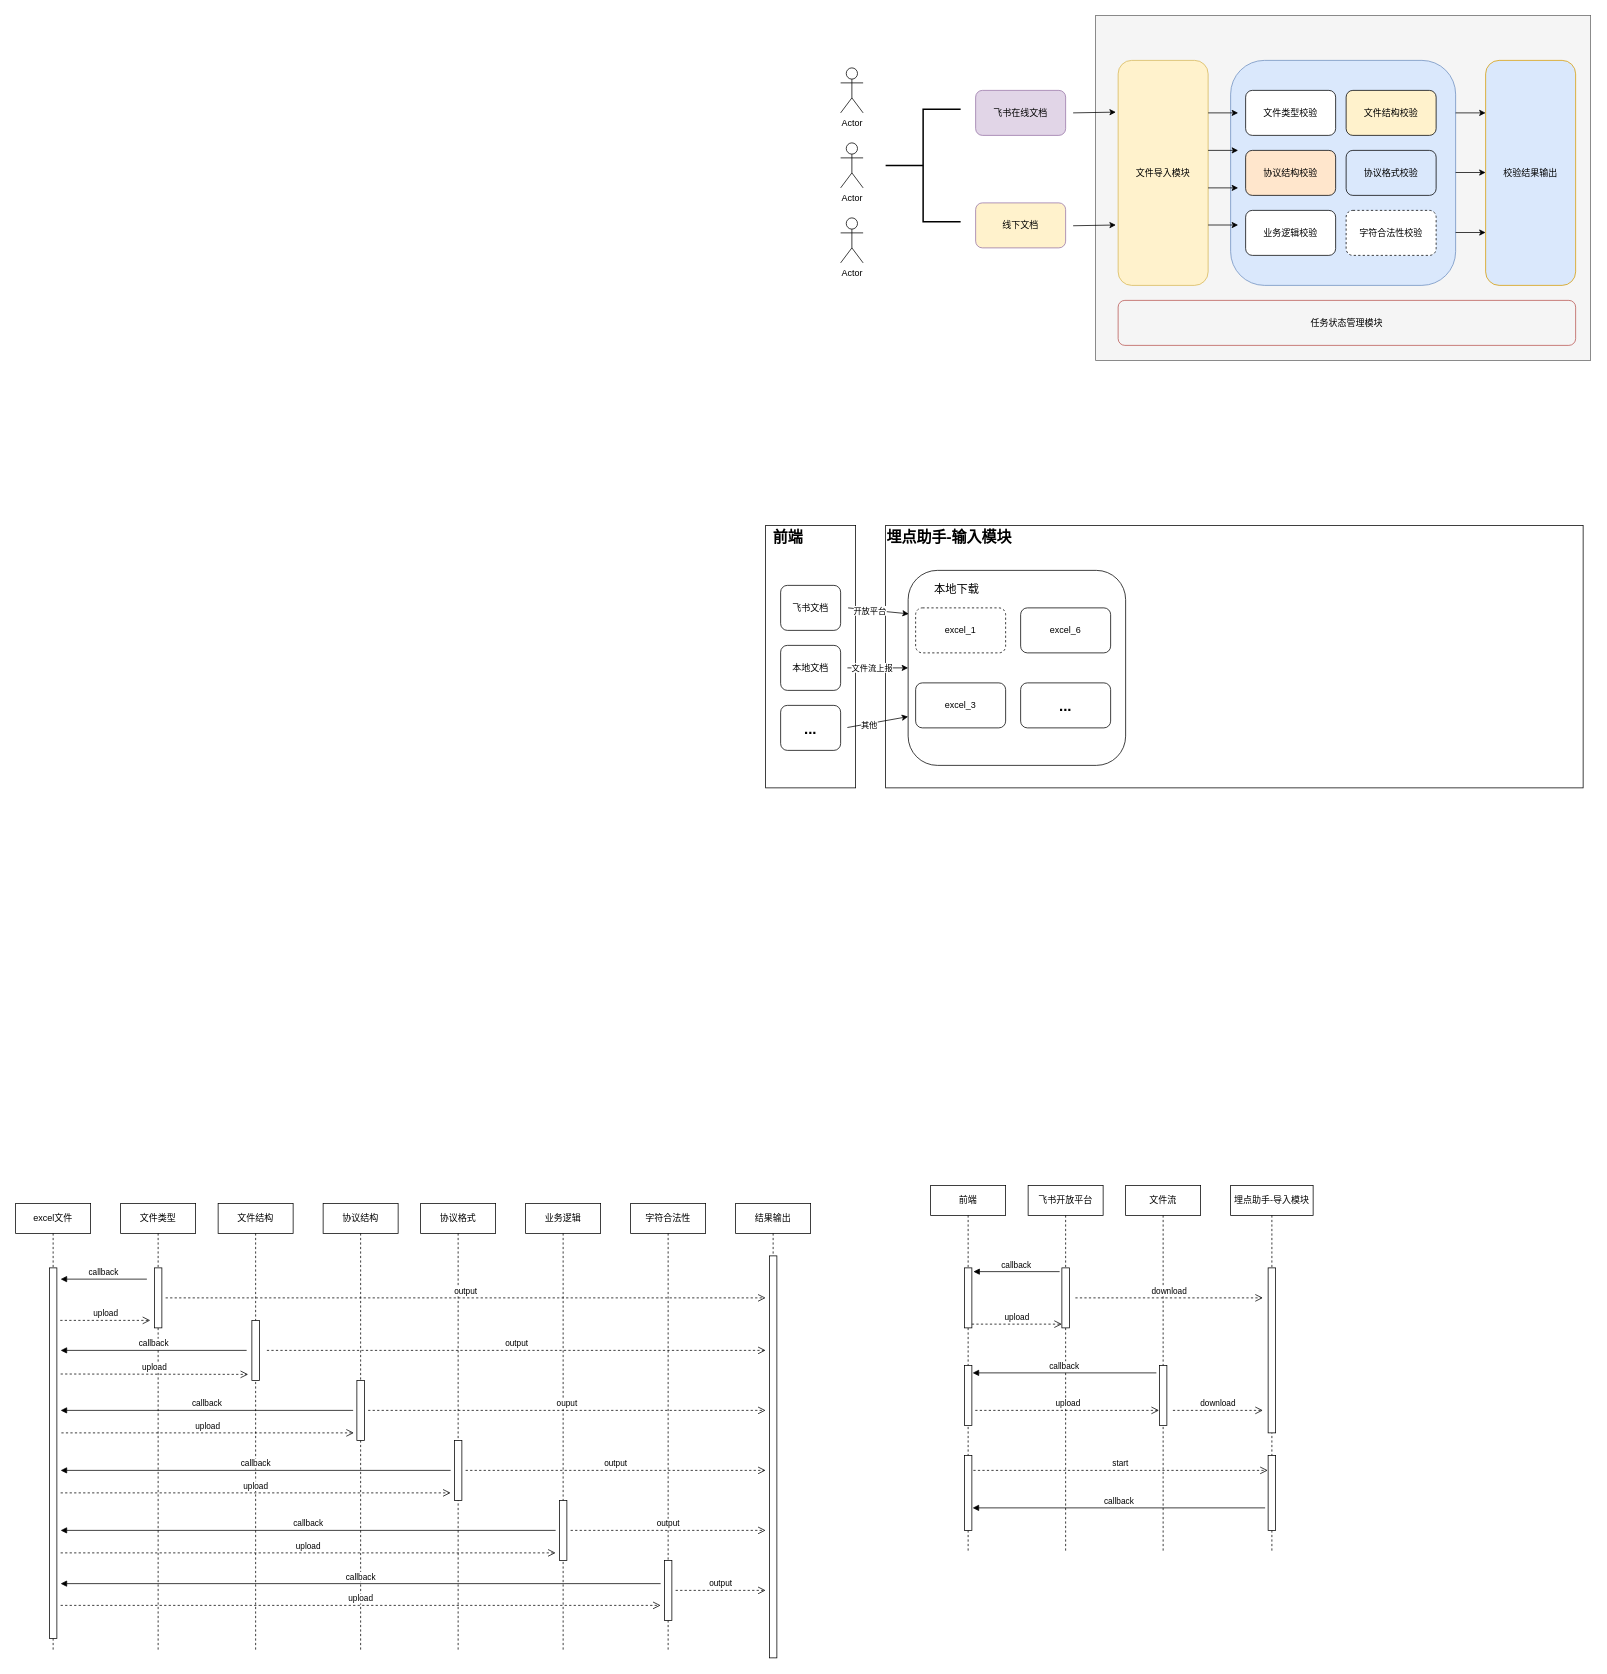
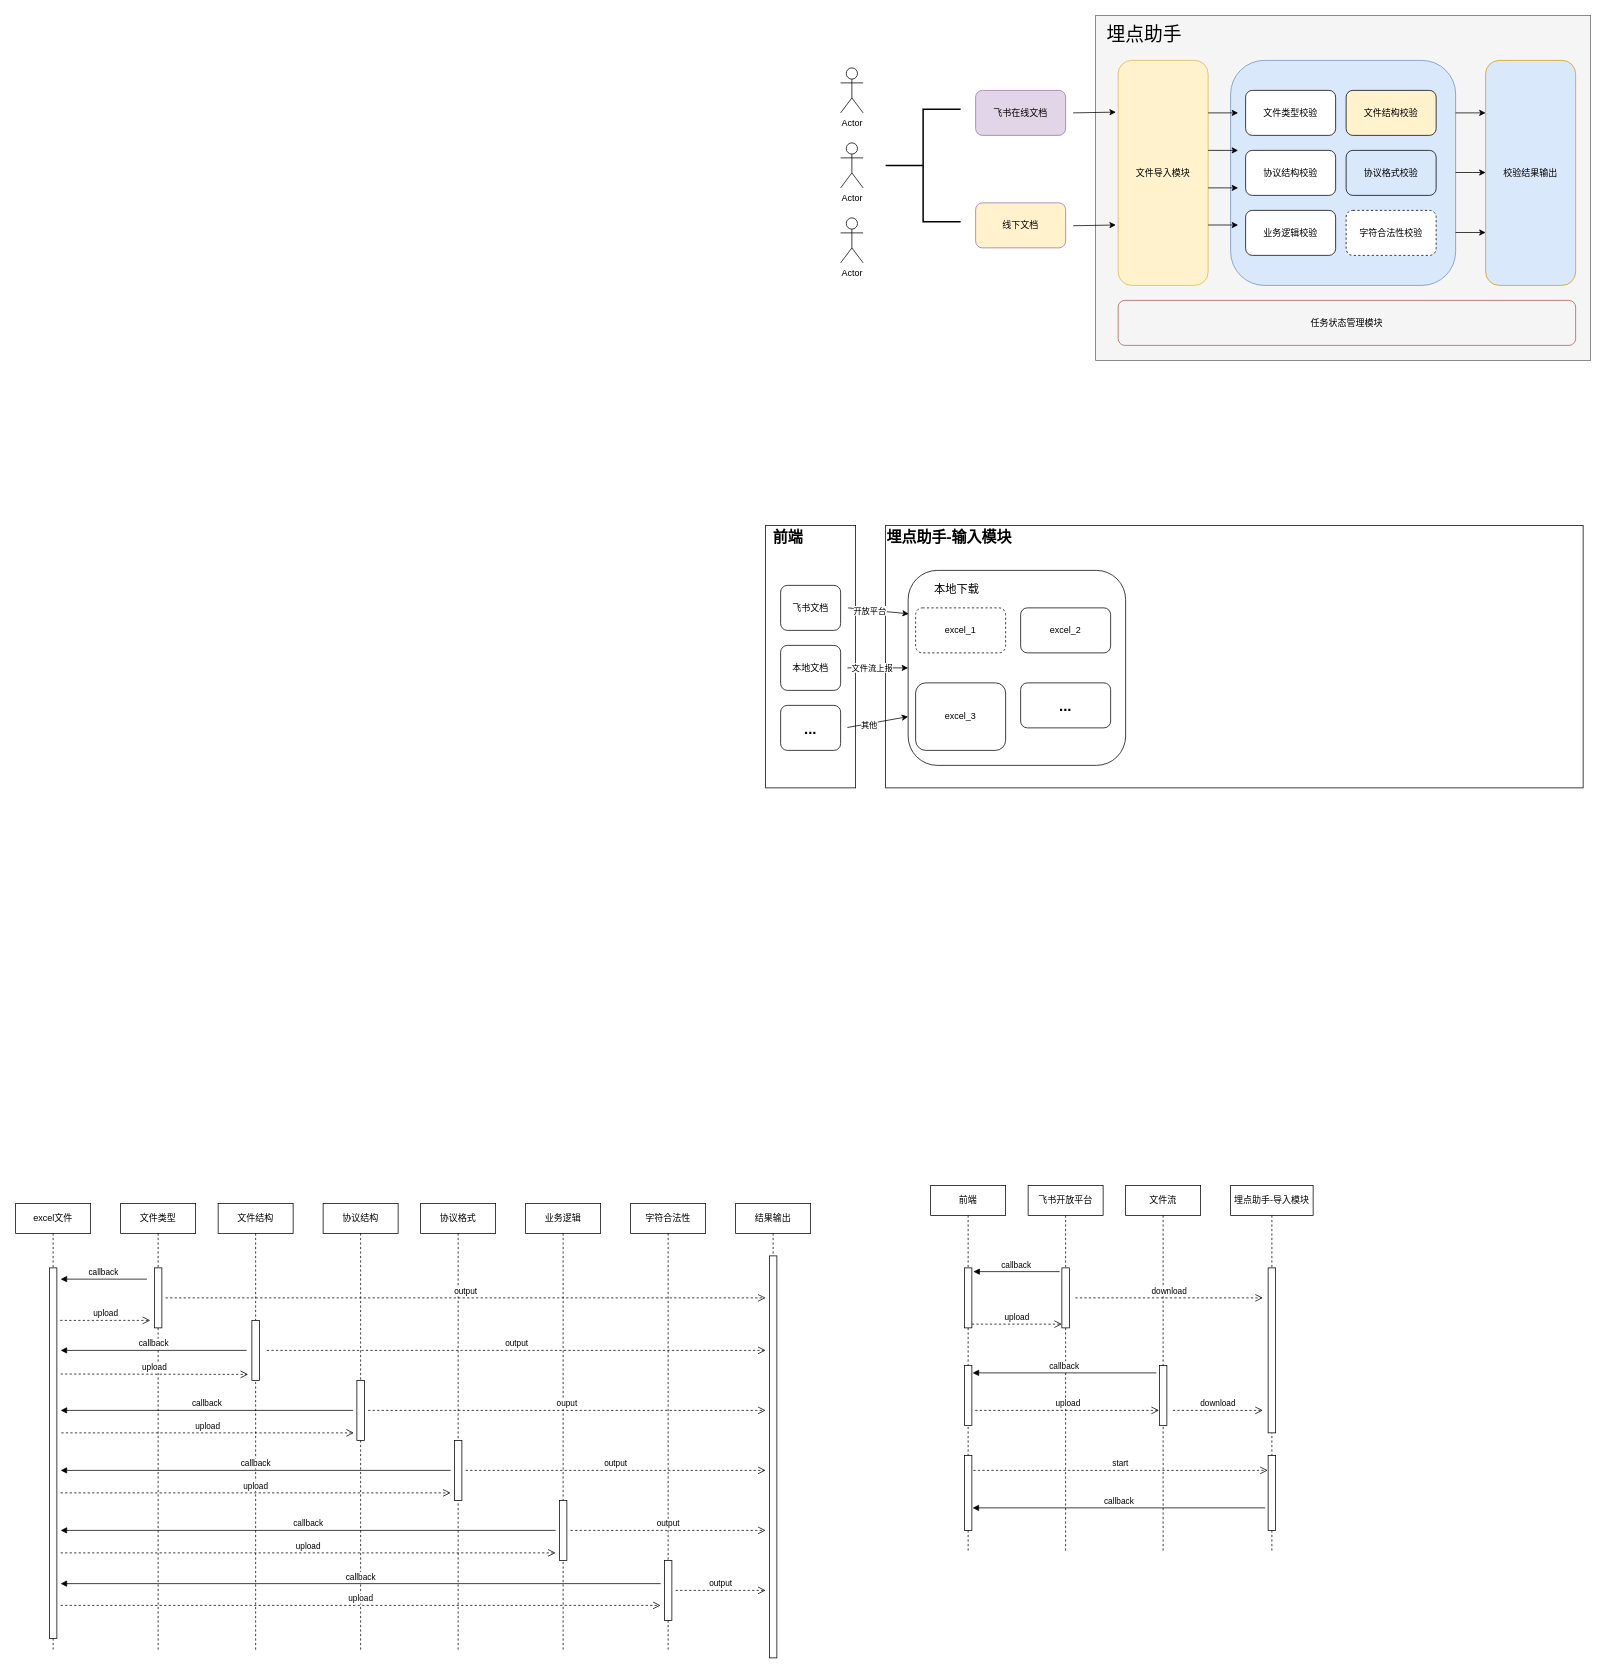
none -> (1144, 34)
(1290, 173) -> (1290, 173)
(1065, 630) -> (1065, 630)
(960, 705) -> (960, 717)
